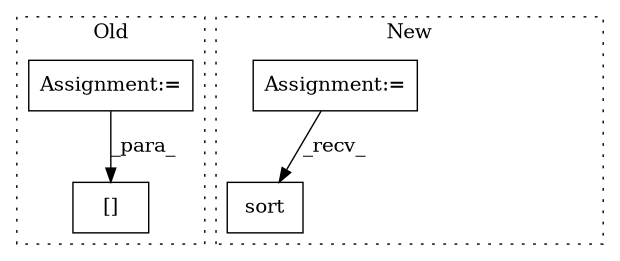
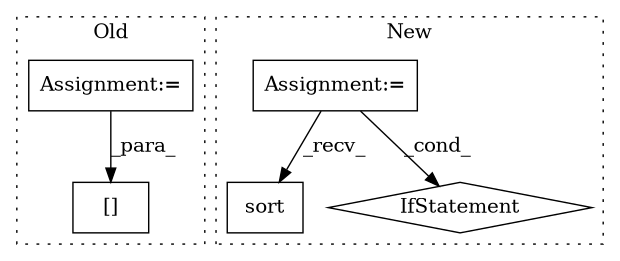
none -> (460, 208)
